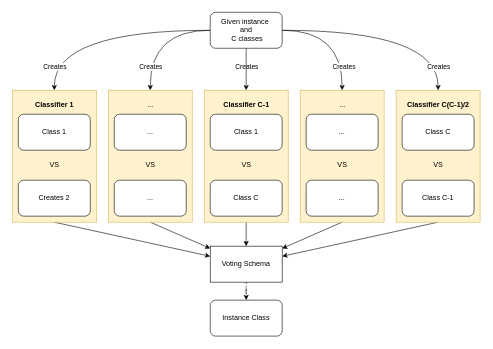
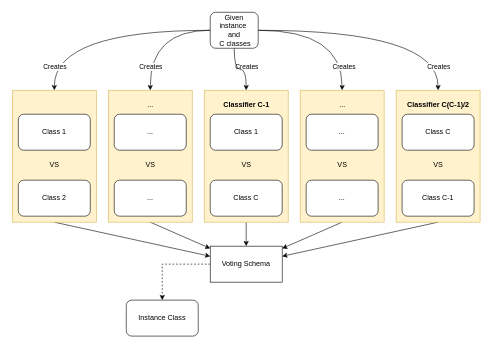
(246, 30) -> (234, 30)
(54, 105) -> none
(54, 198) -> (54, 198)
(246, 318) -> (162, 318)
